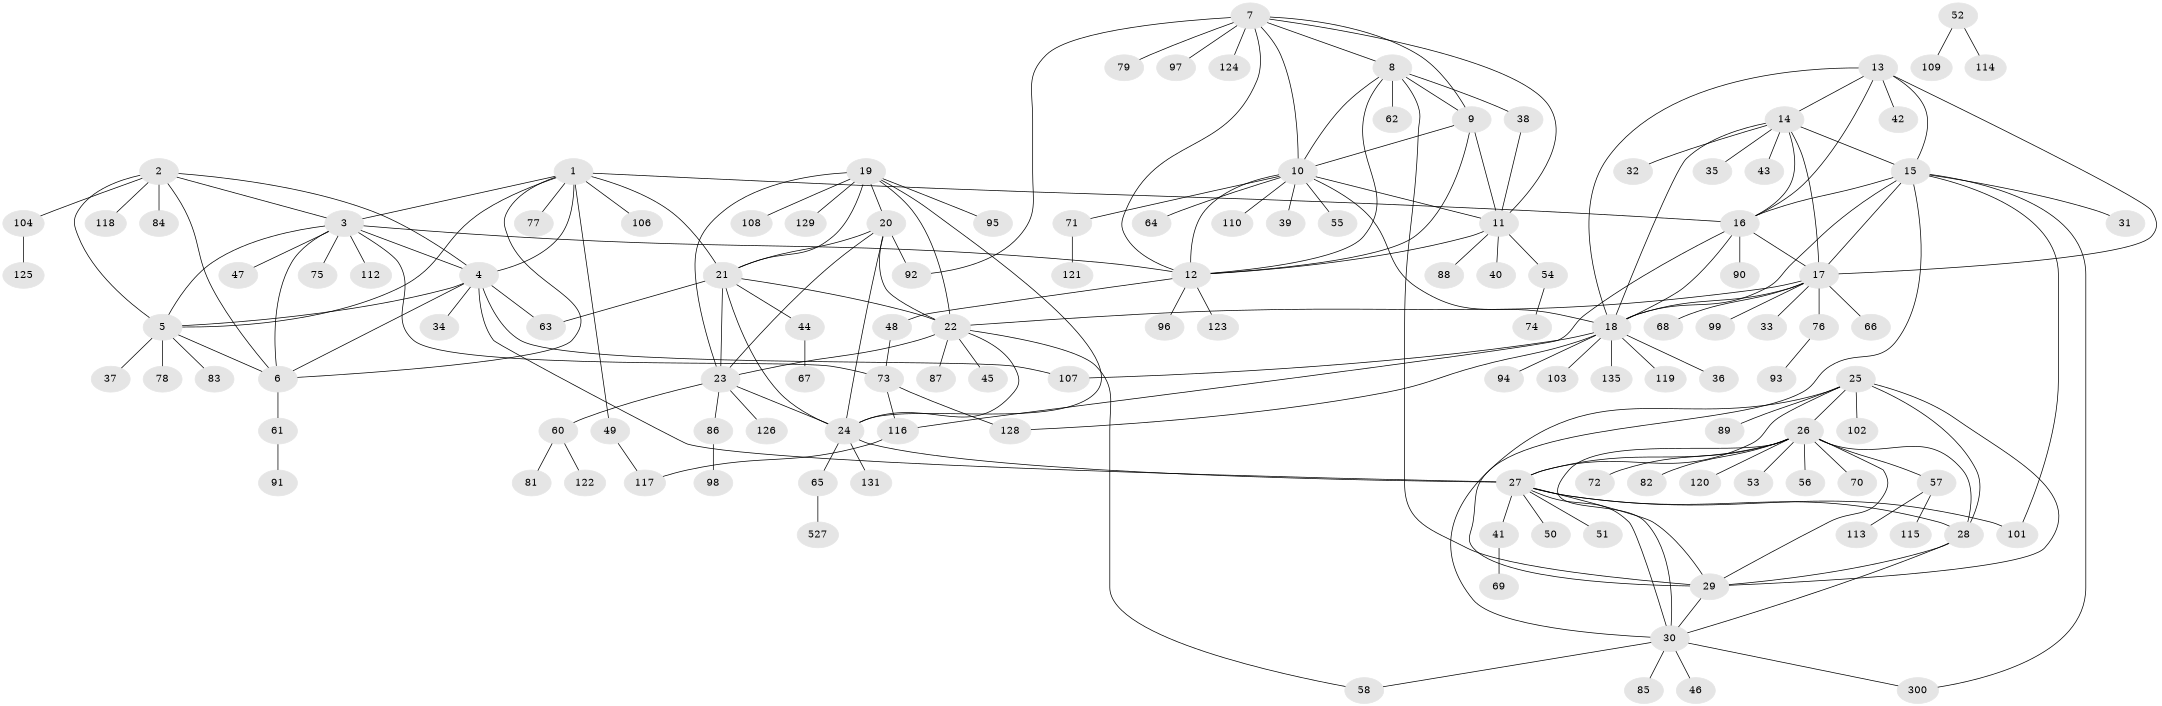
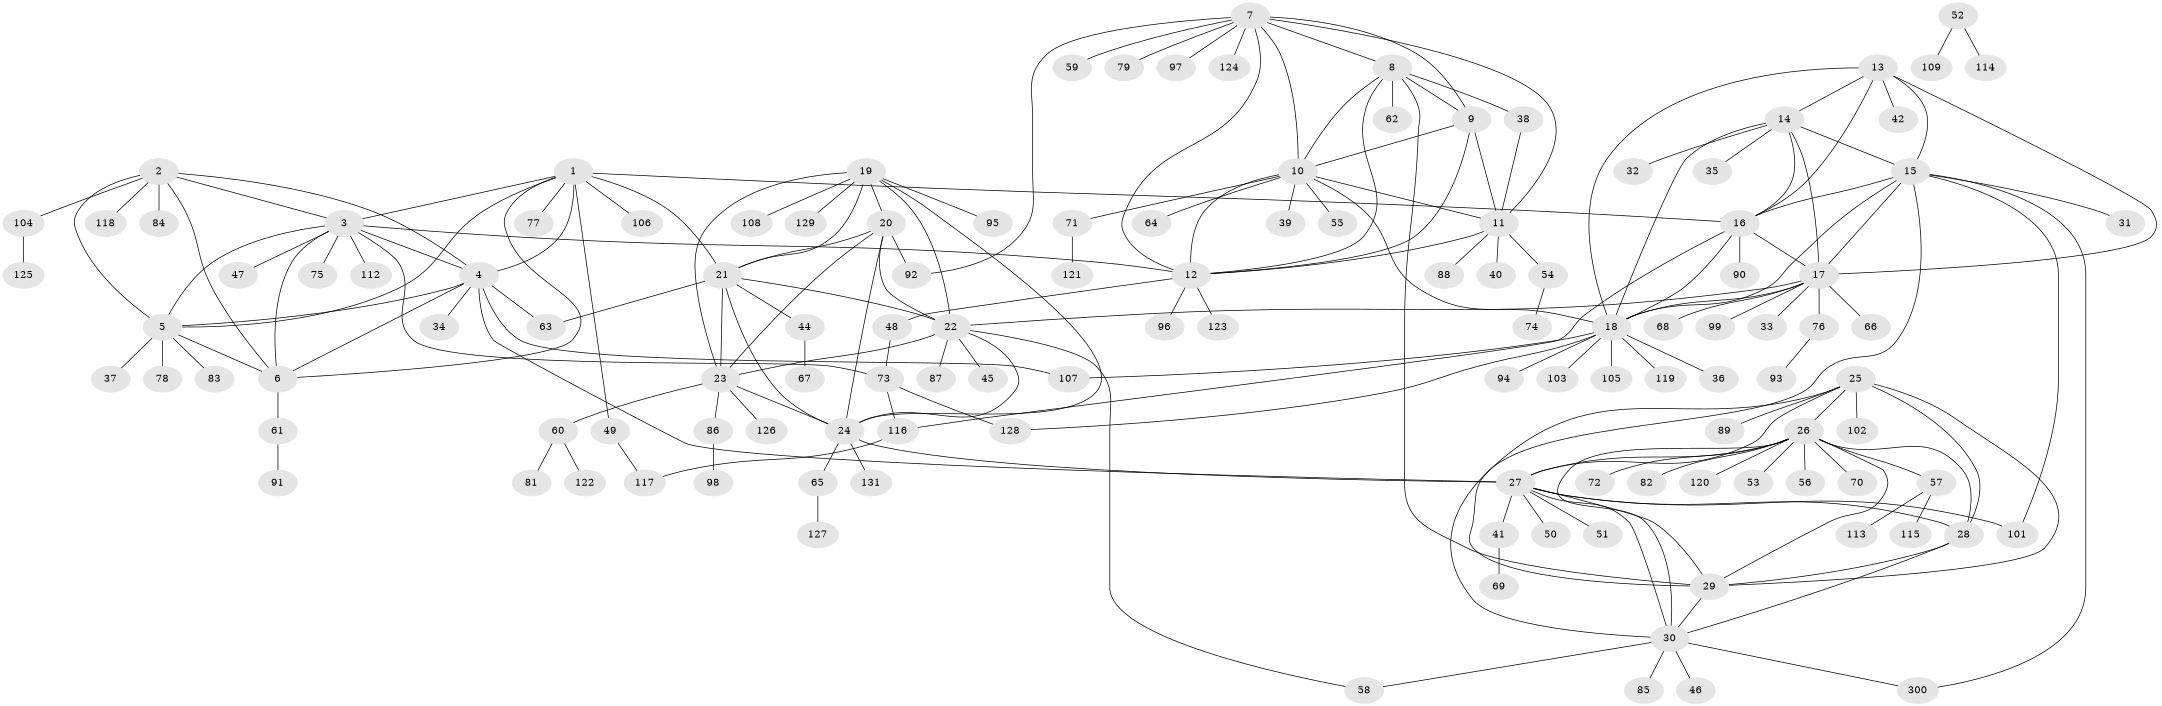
none -> (1072, 68)
(1764, 172) -> none
(1232, 223) -> none
(1611, 379) -> (1611, 379)
(818, 535) -> (818, 535)
